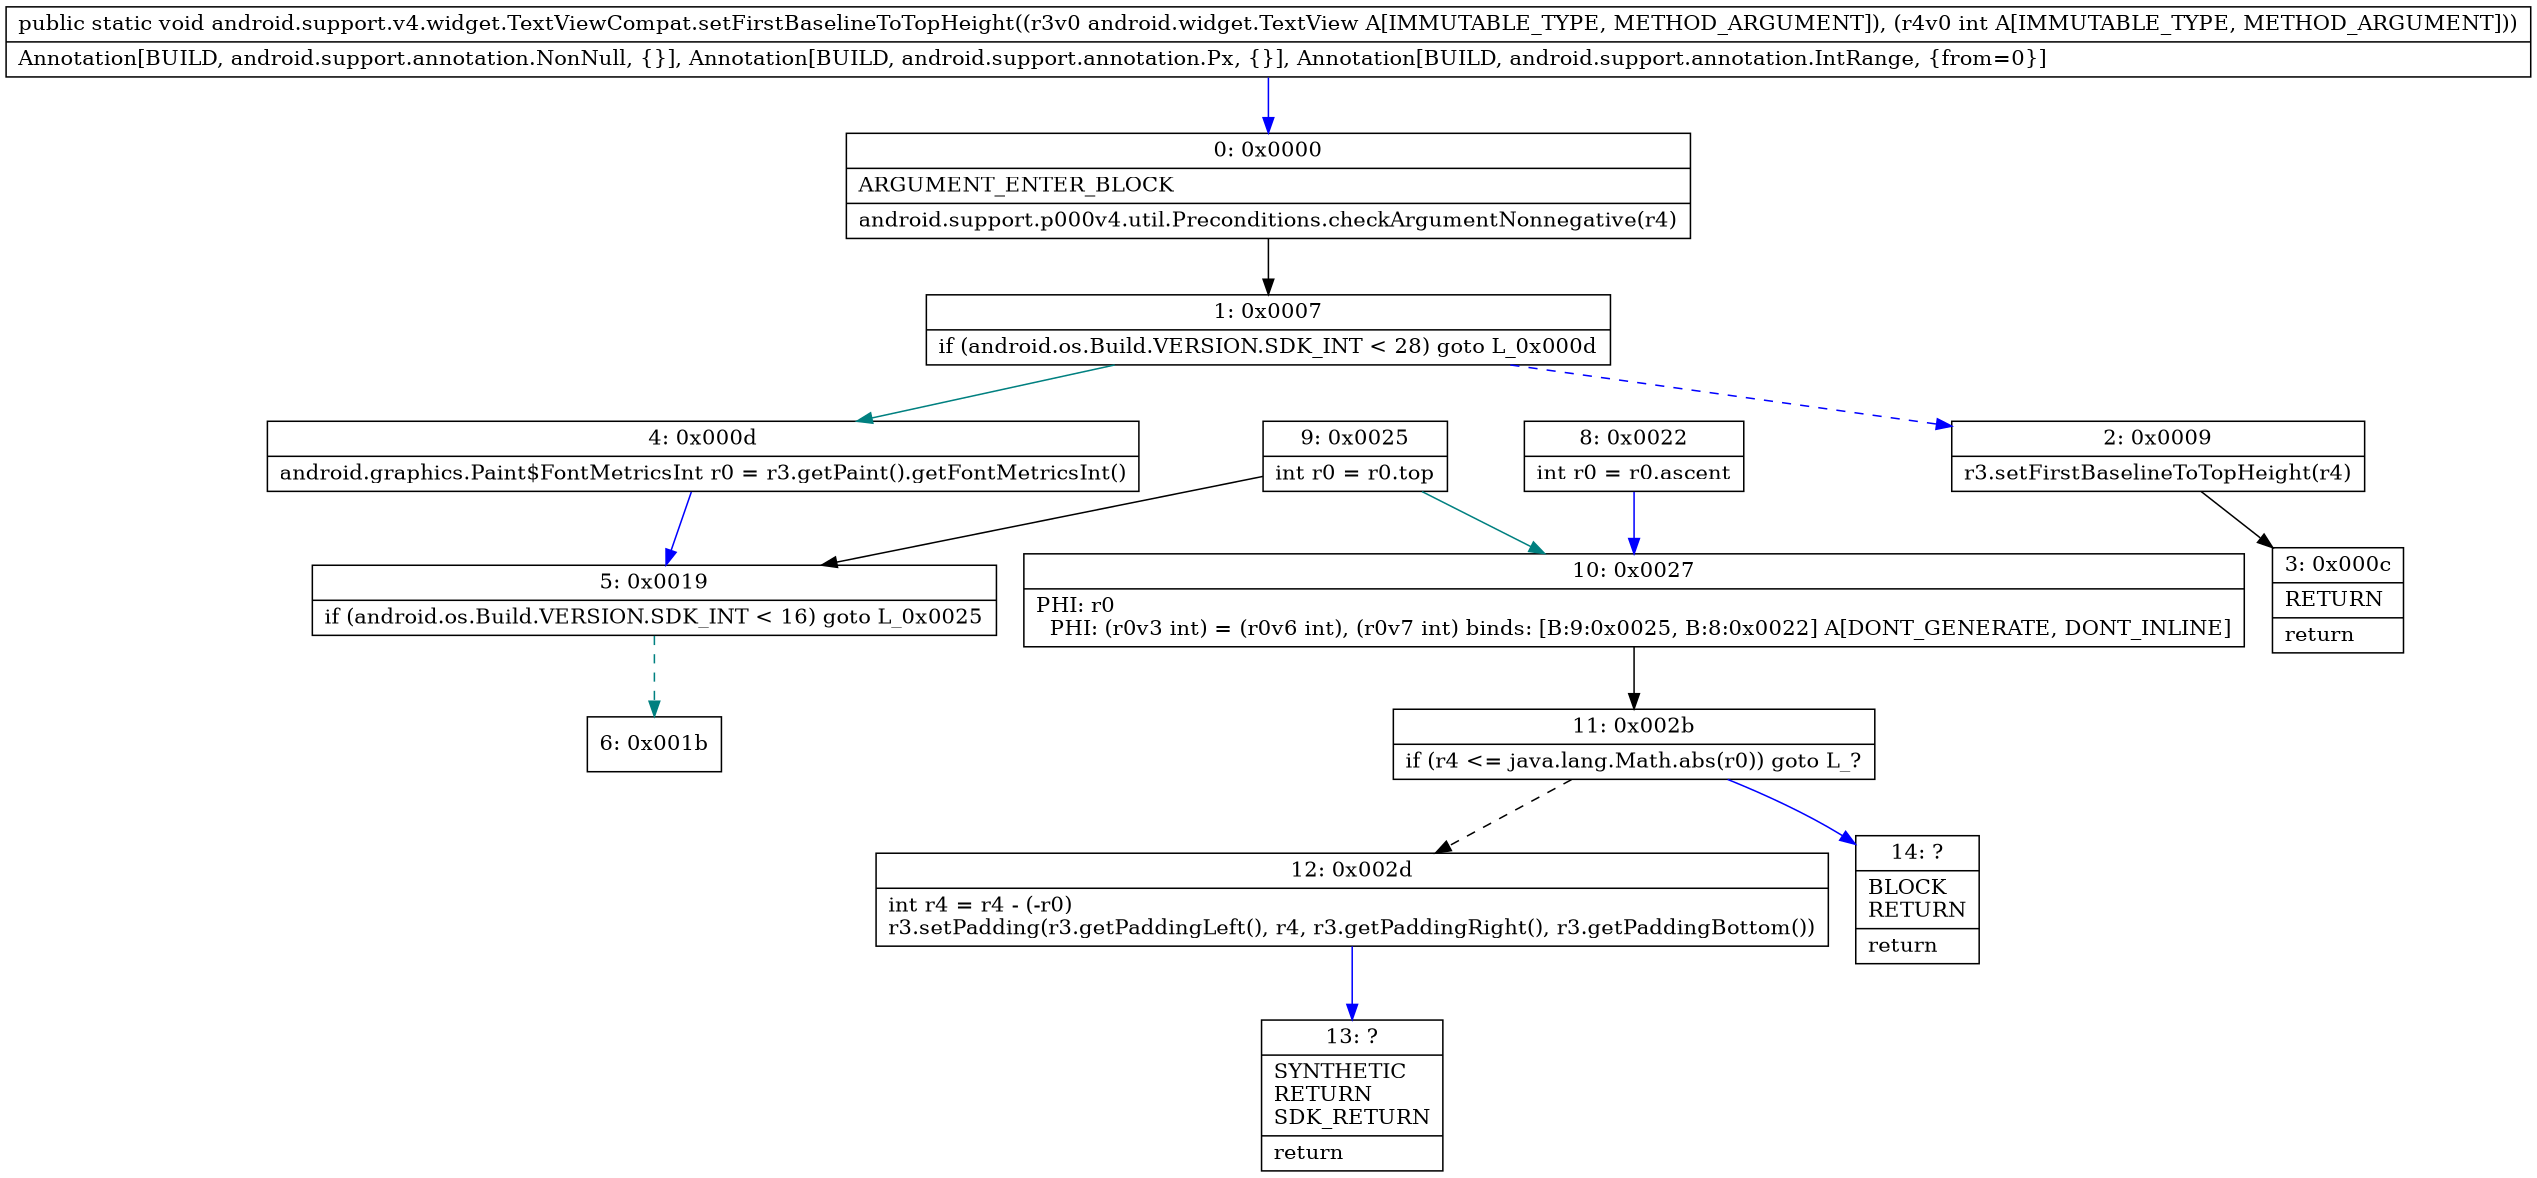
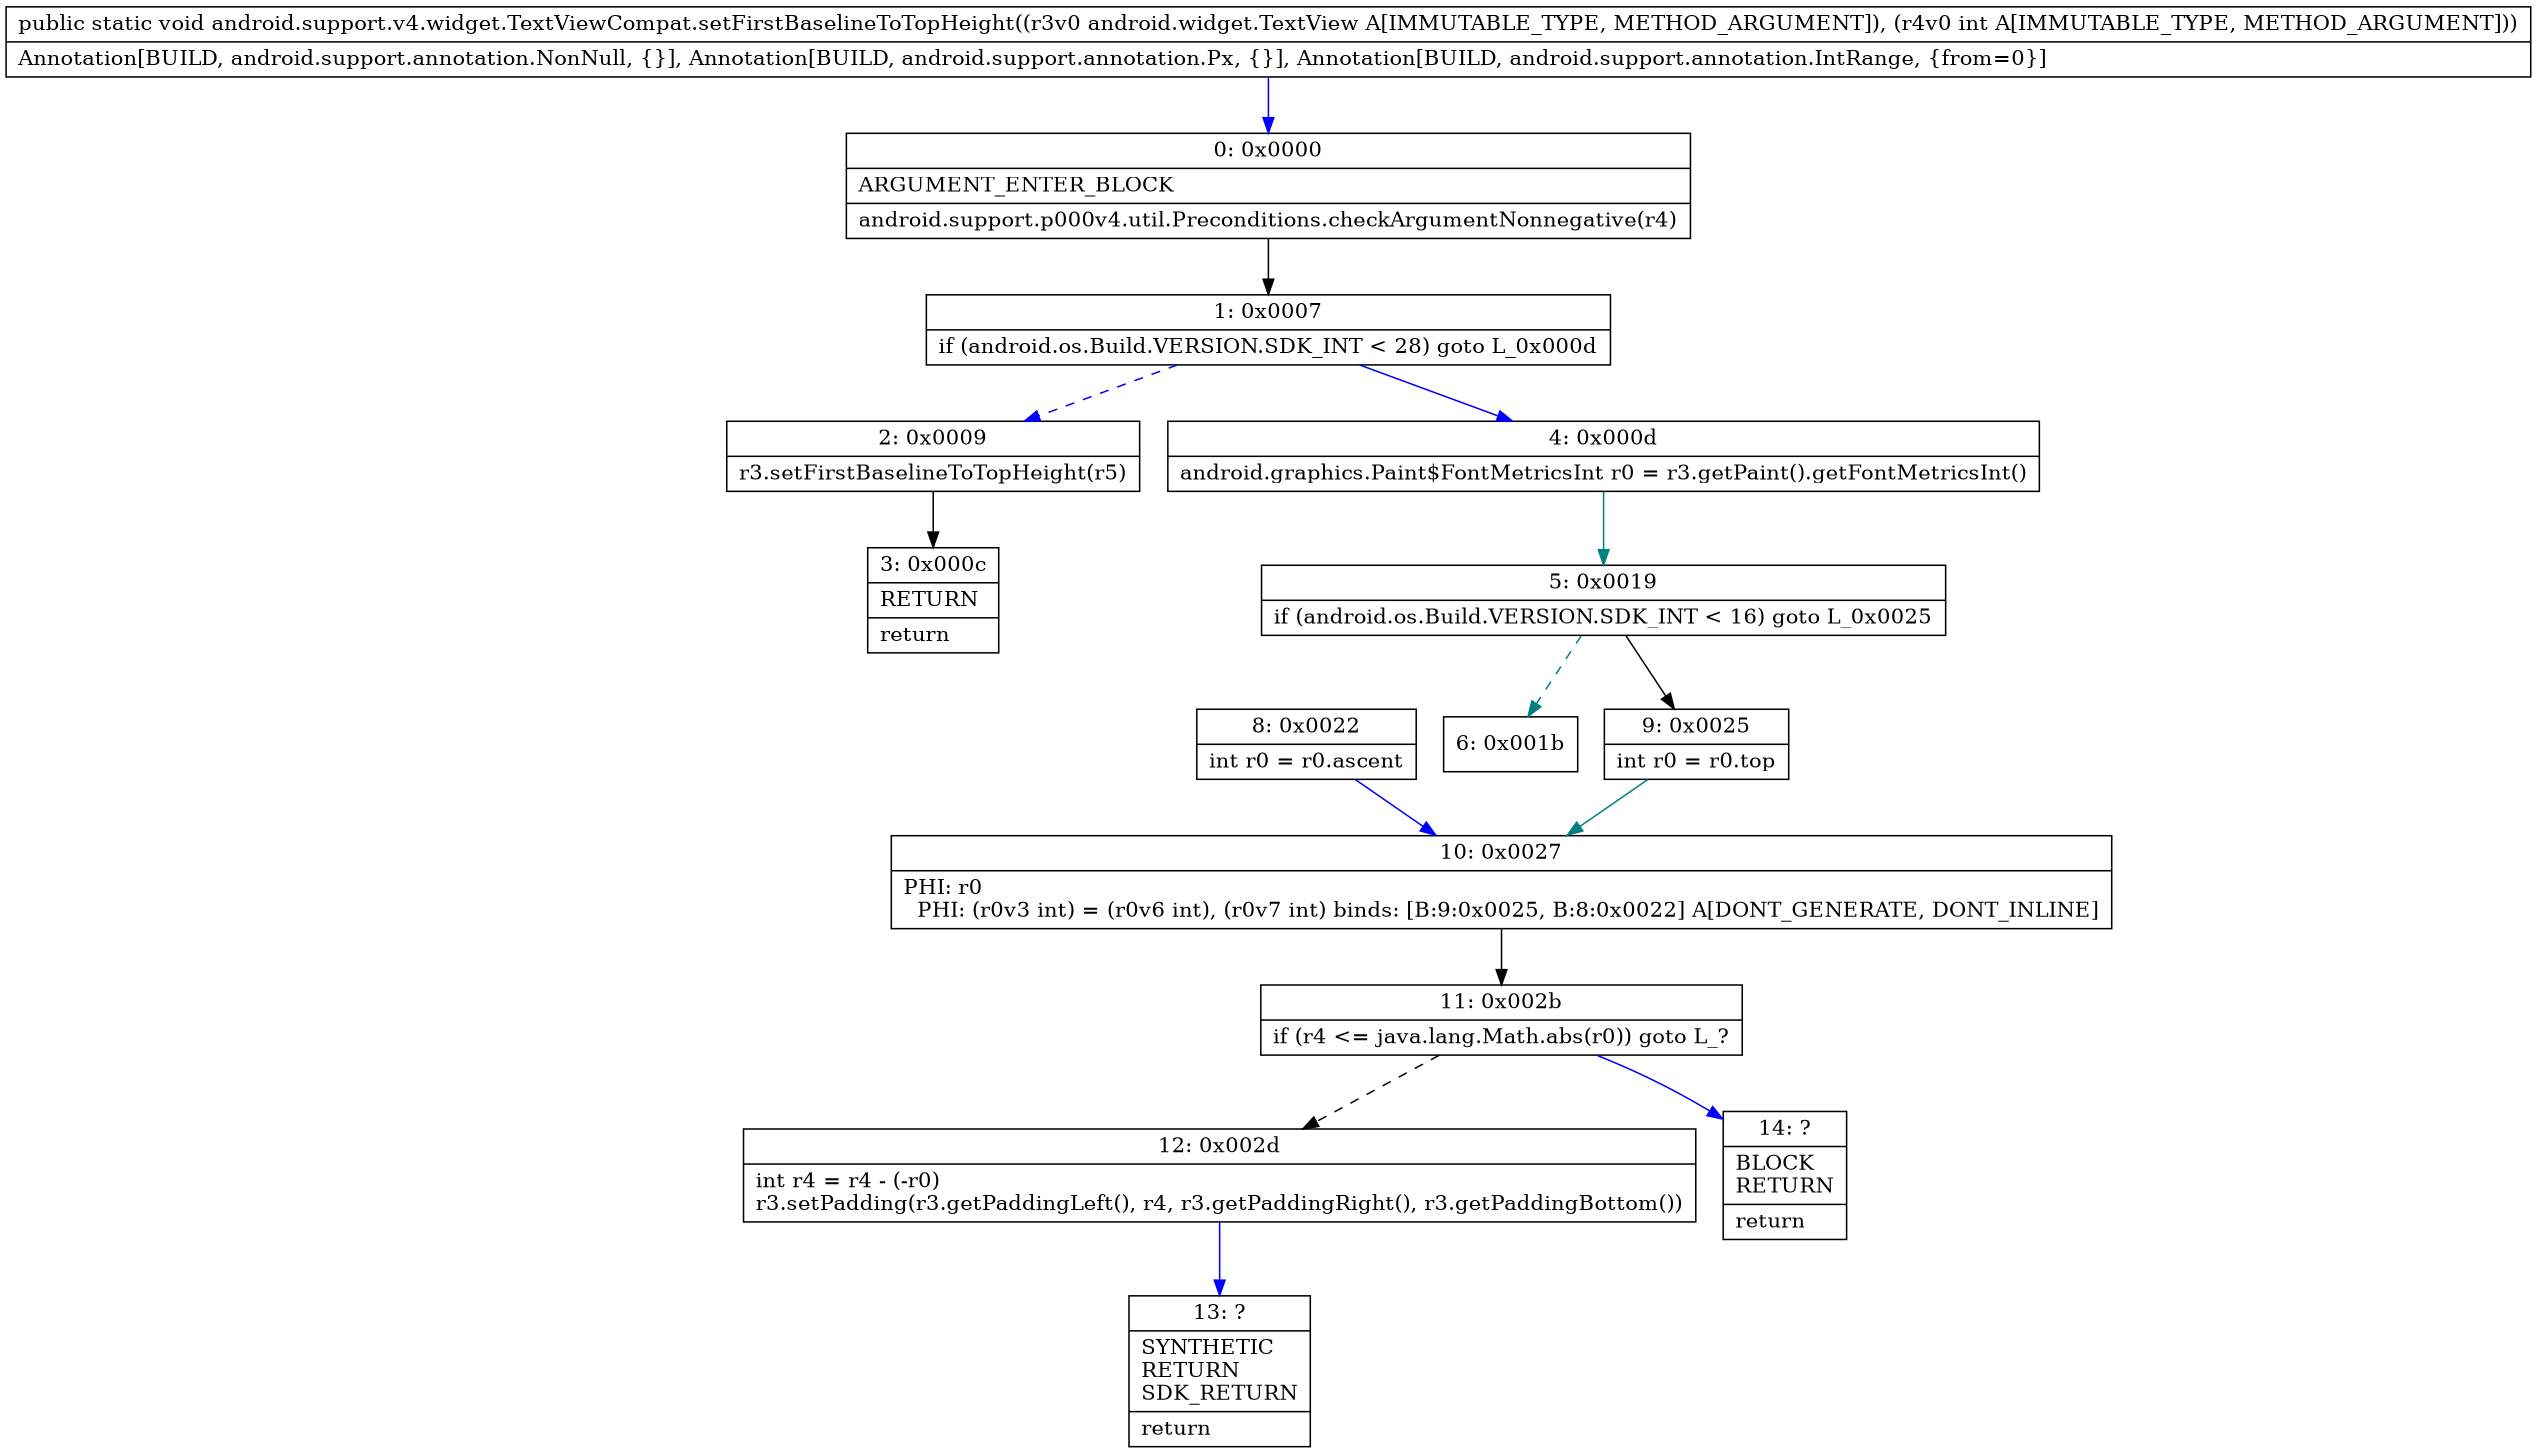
(993, 391) -> (1429, 390)
(2158, 473) -> (933, 473)
(1050, 519) -> (1646, 666)
(681, 521) -> (1604, 521)
